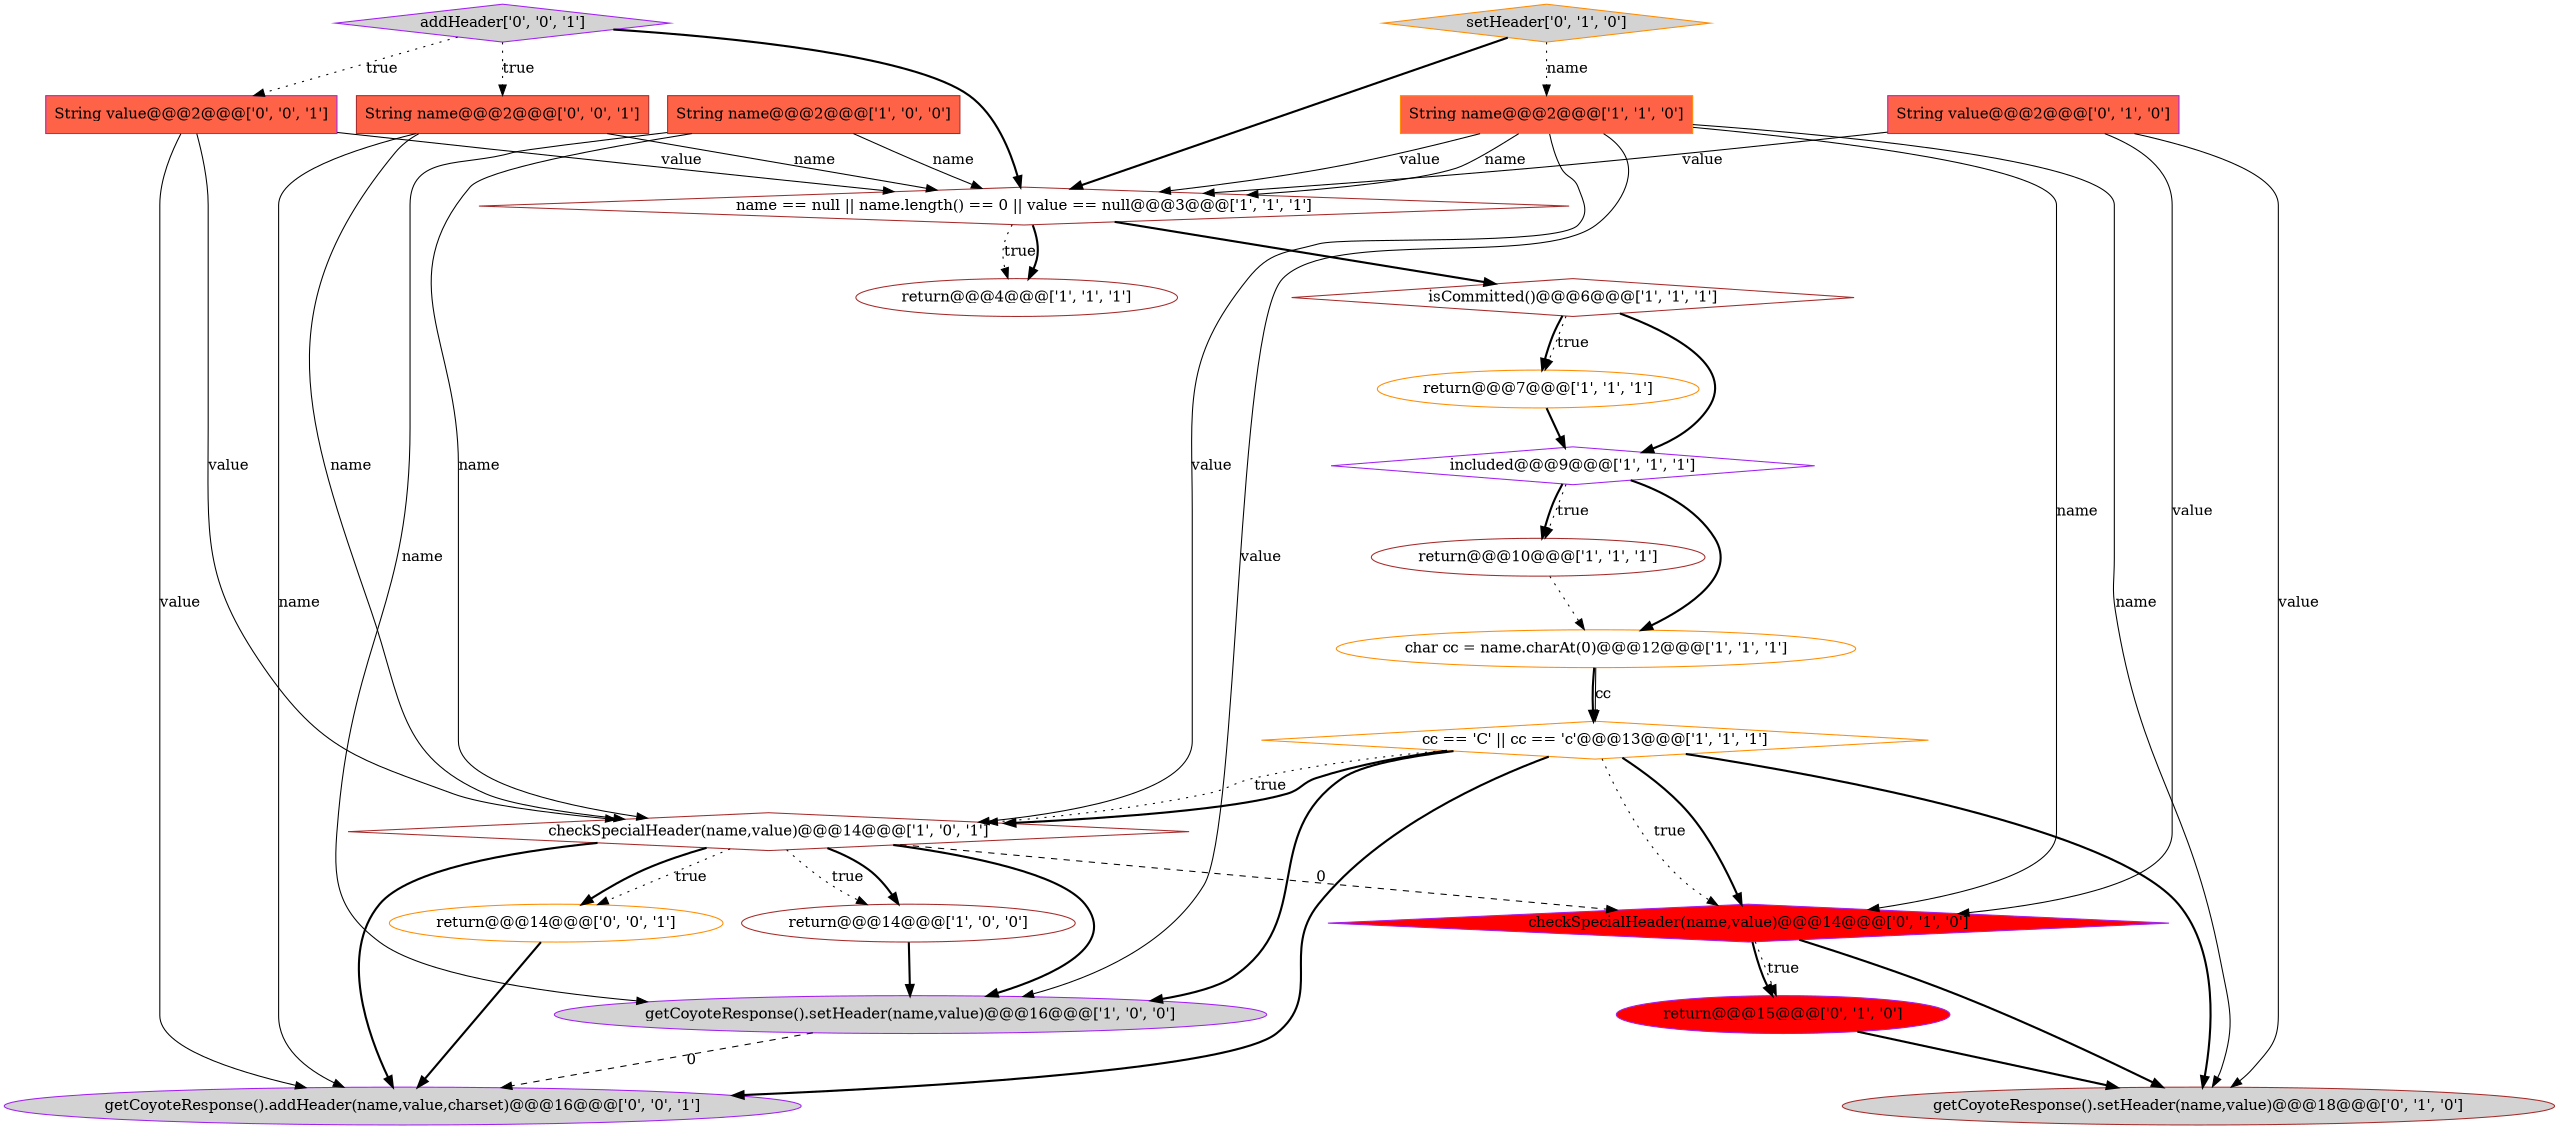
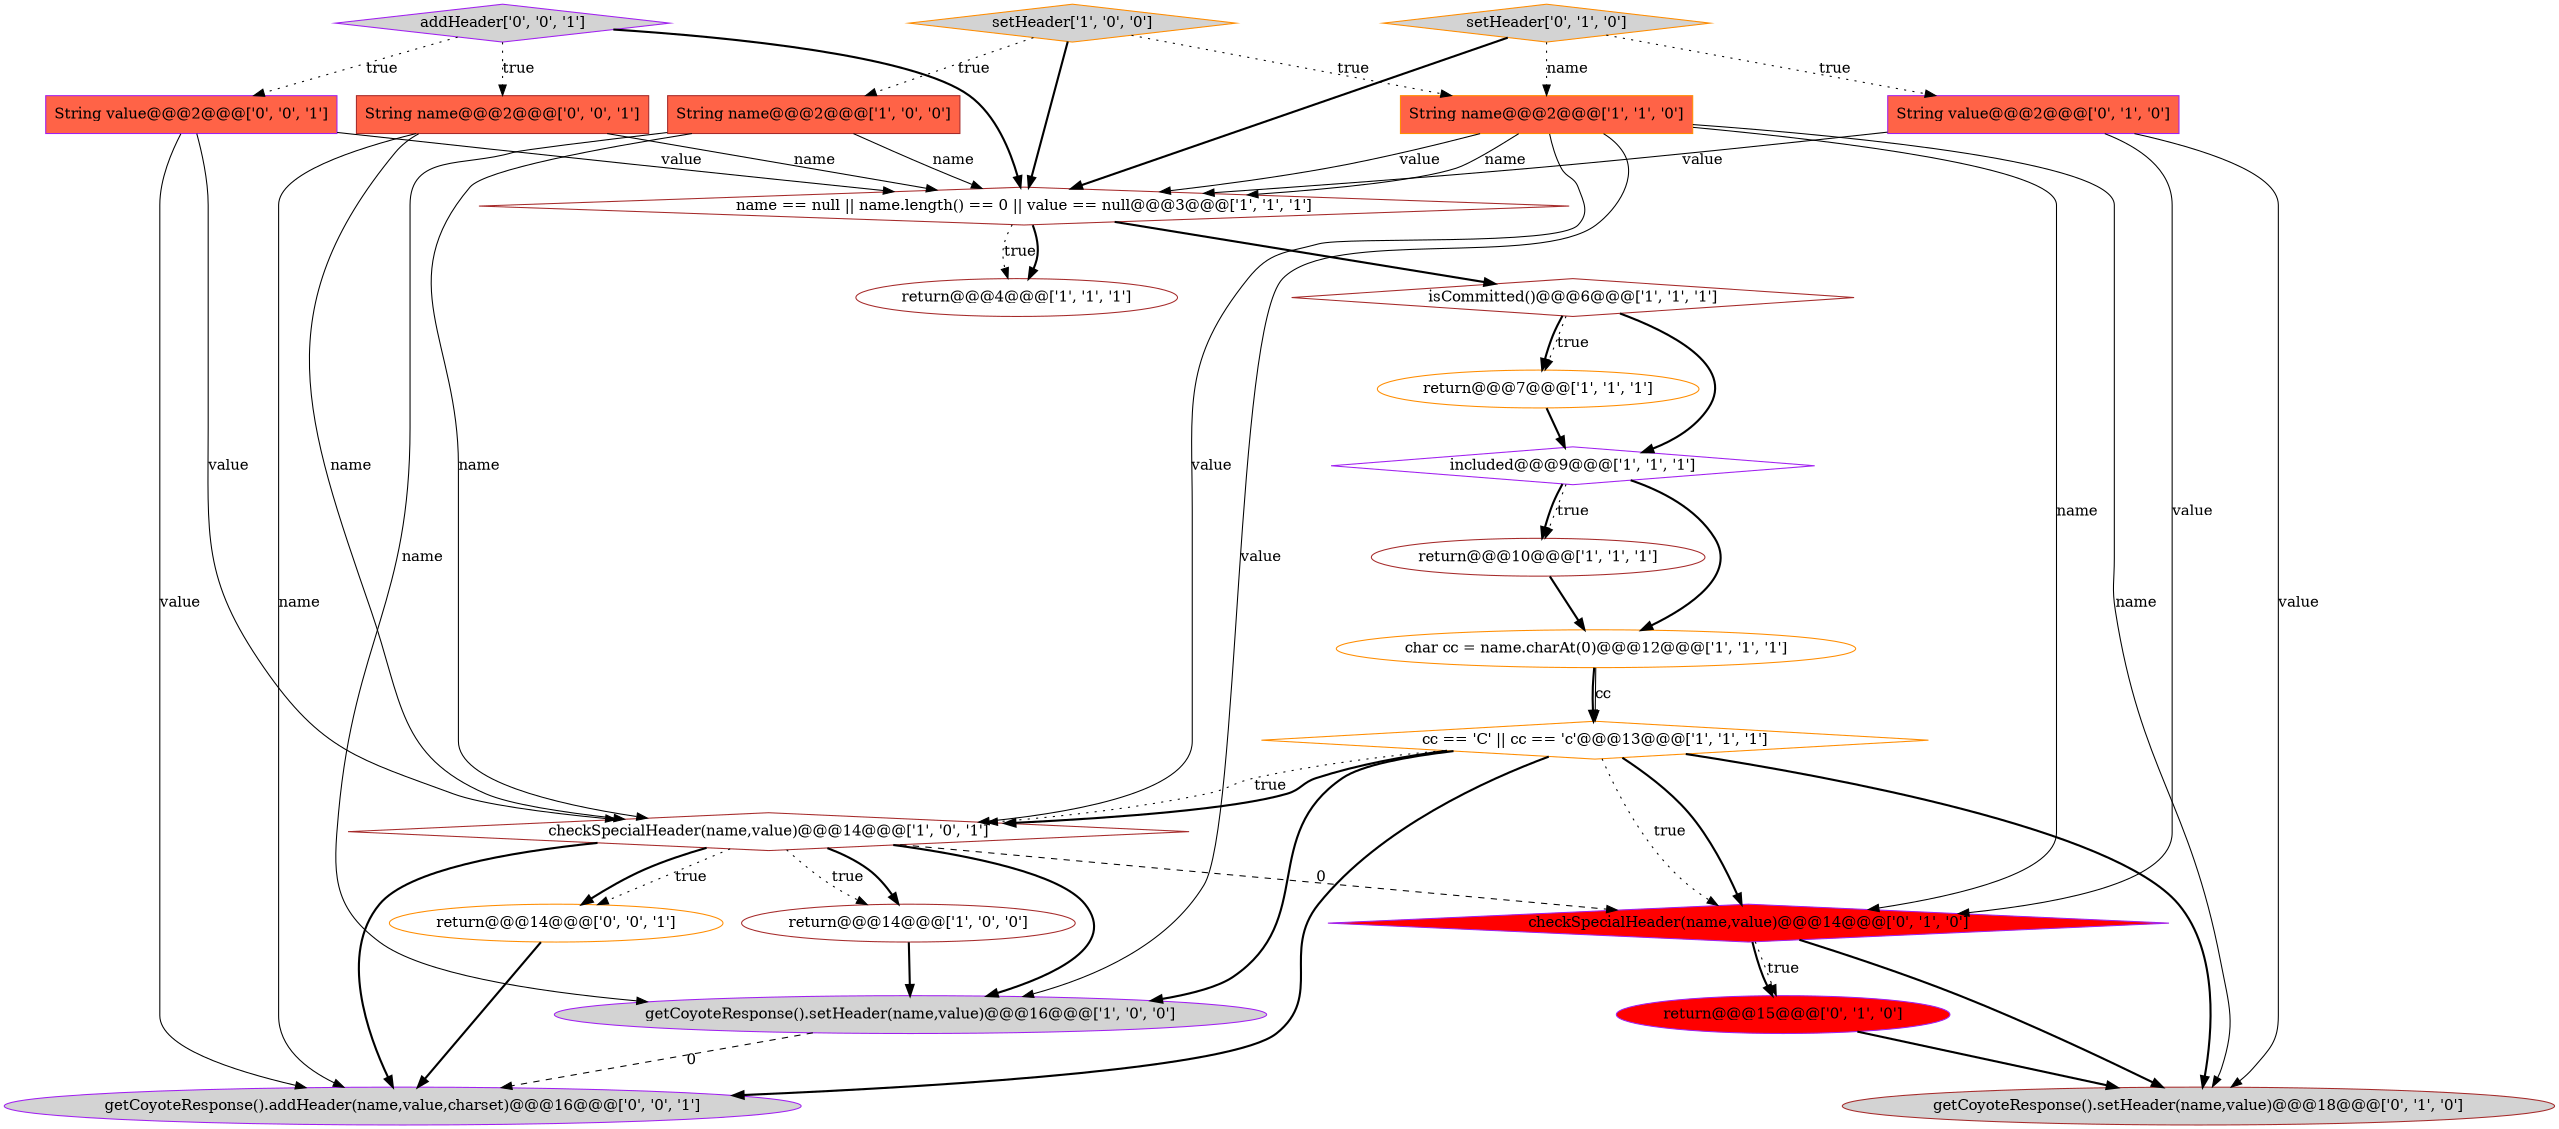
none -> (1072, 23)
none -> (1766, 64)
(1564, 599) -> (1564, 599)
